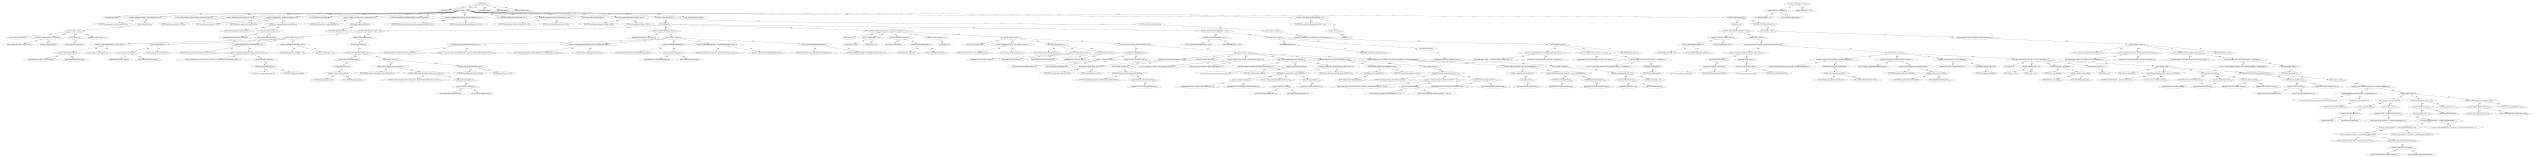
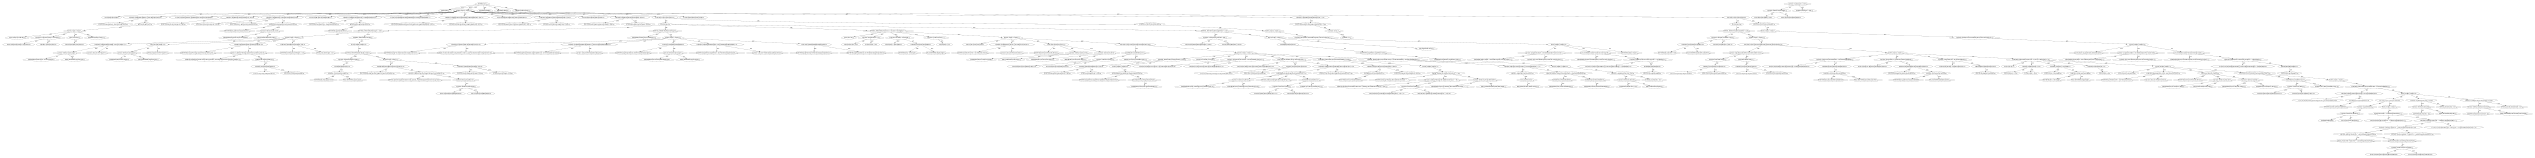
(1329, 21) -> (1322, 28)
(2224, 53) -> none
(1437, 54) -> (1410, 56)
